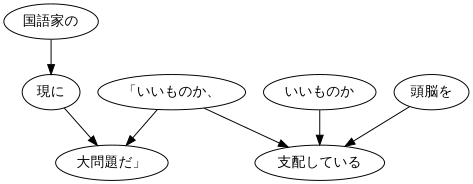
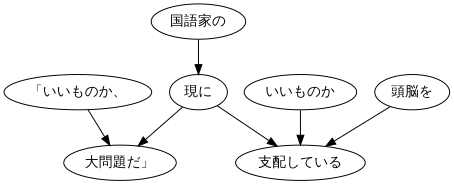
(242, 126) -> (243, 123)
